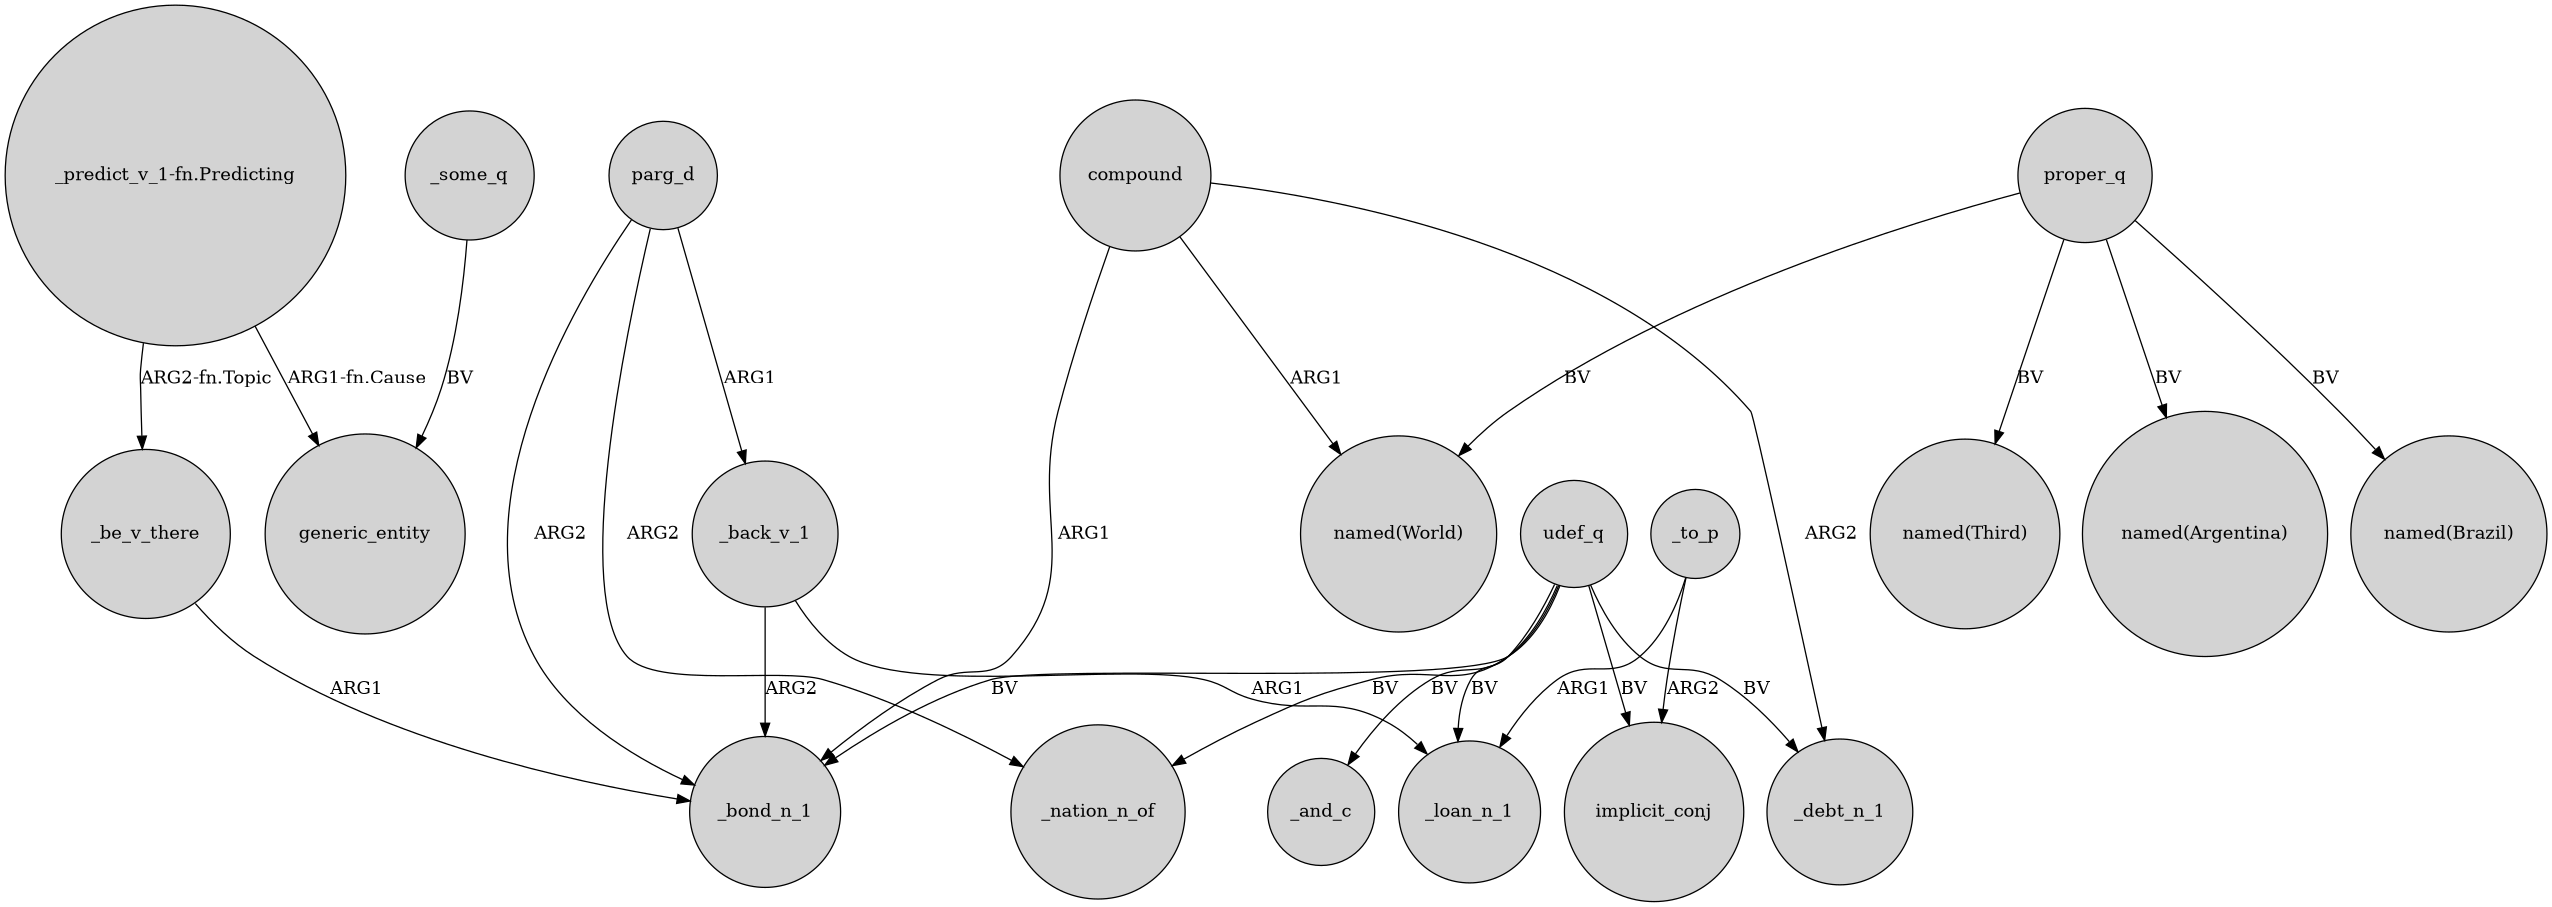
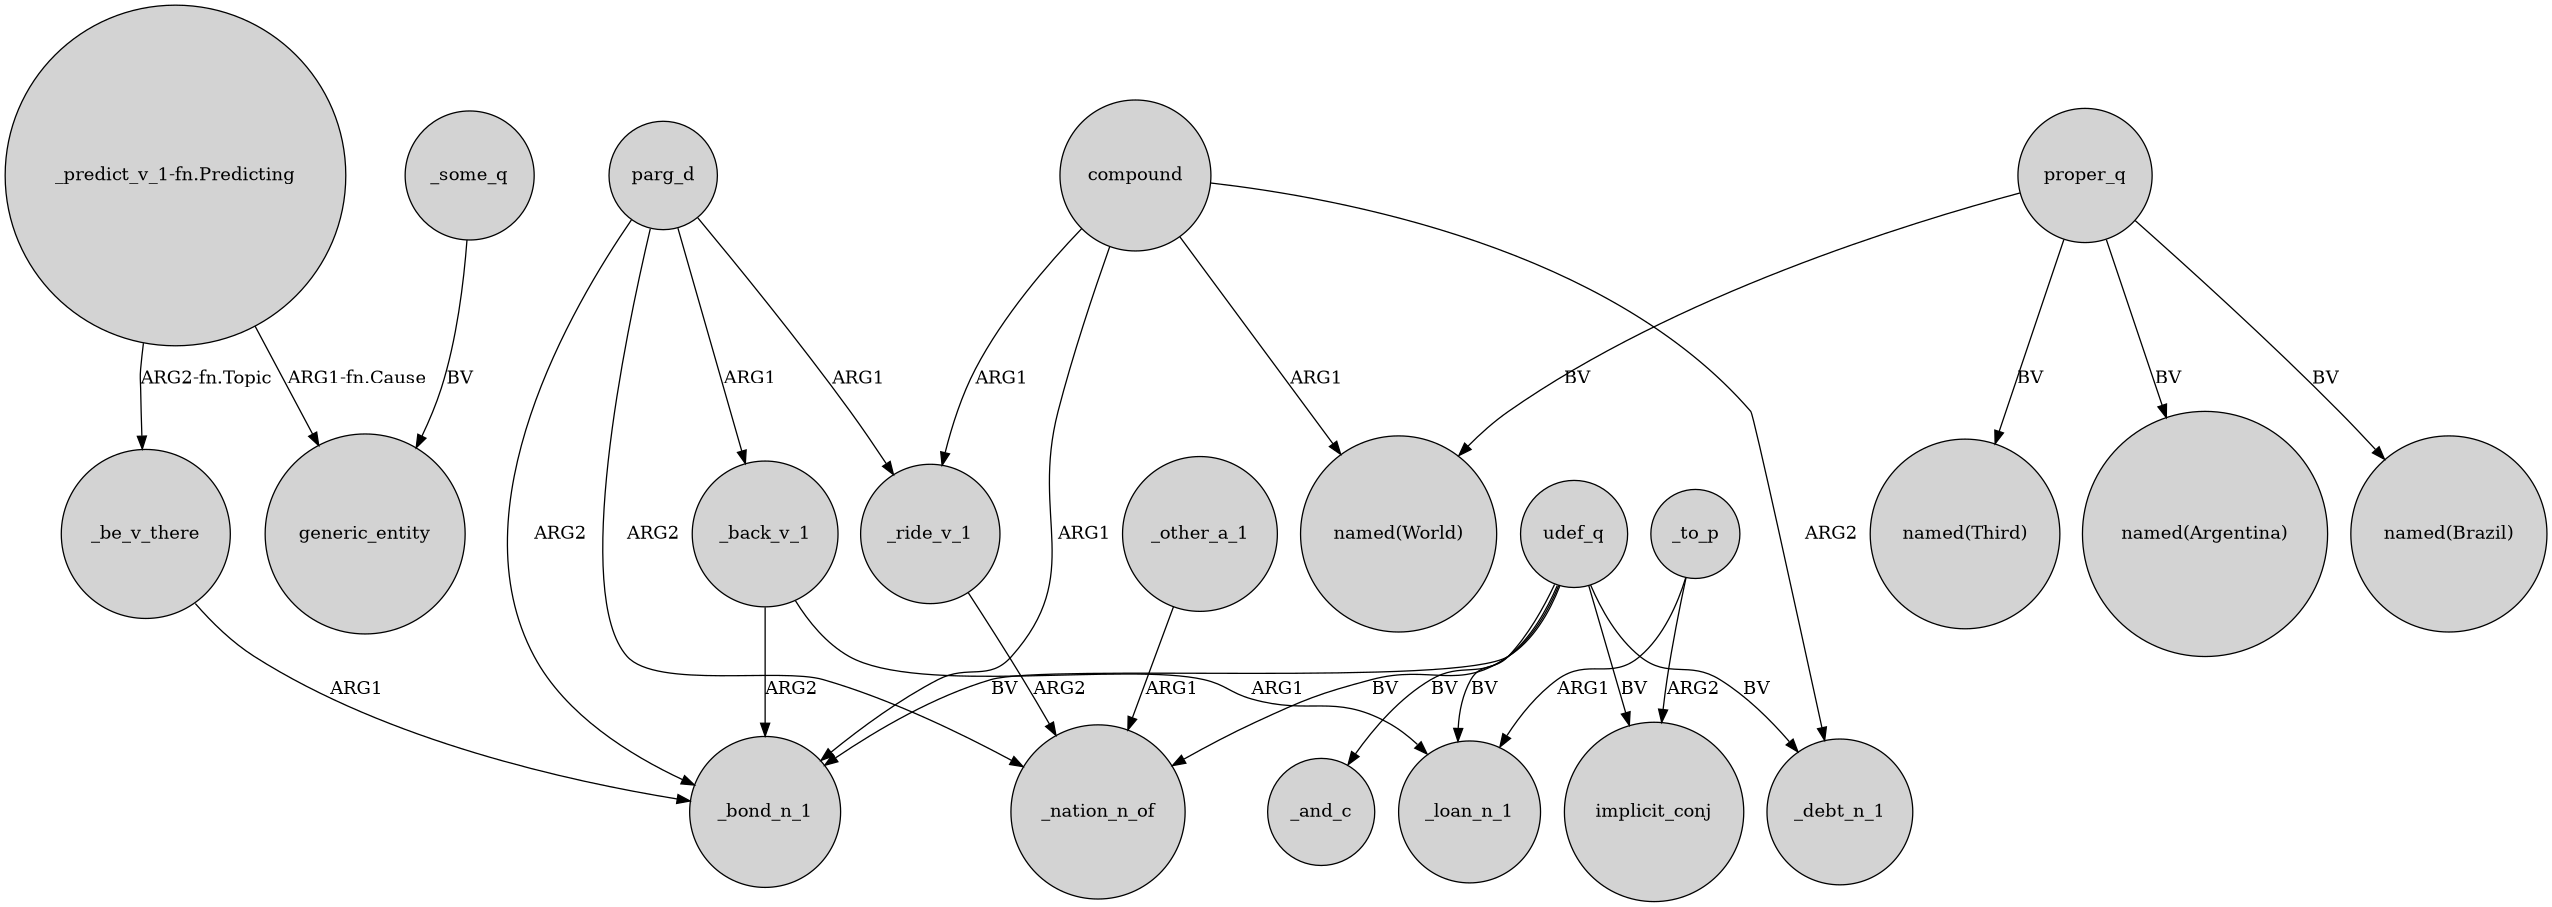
none -> (930, 534)
none -> (1200, 534)
